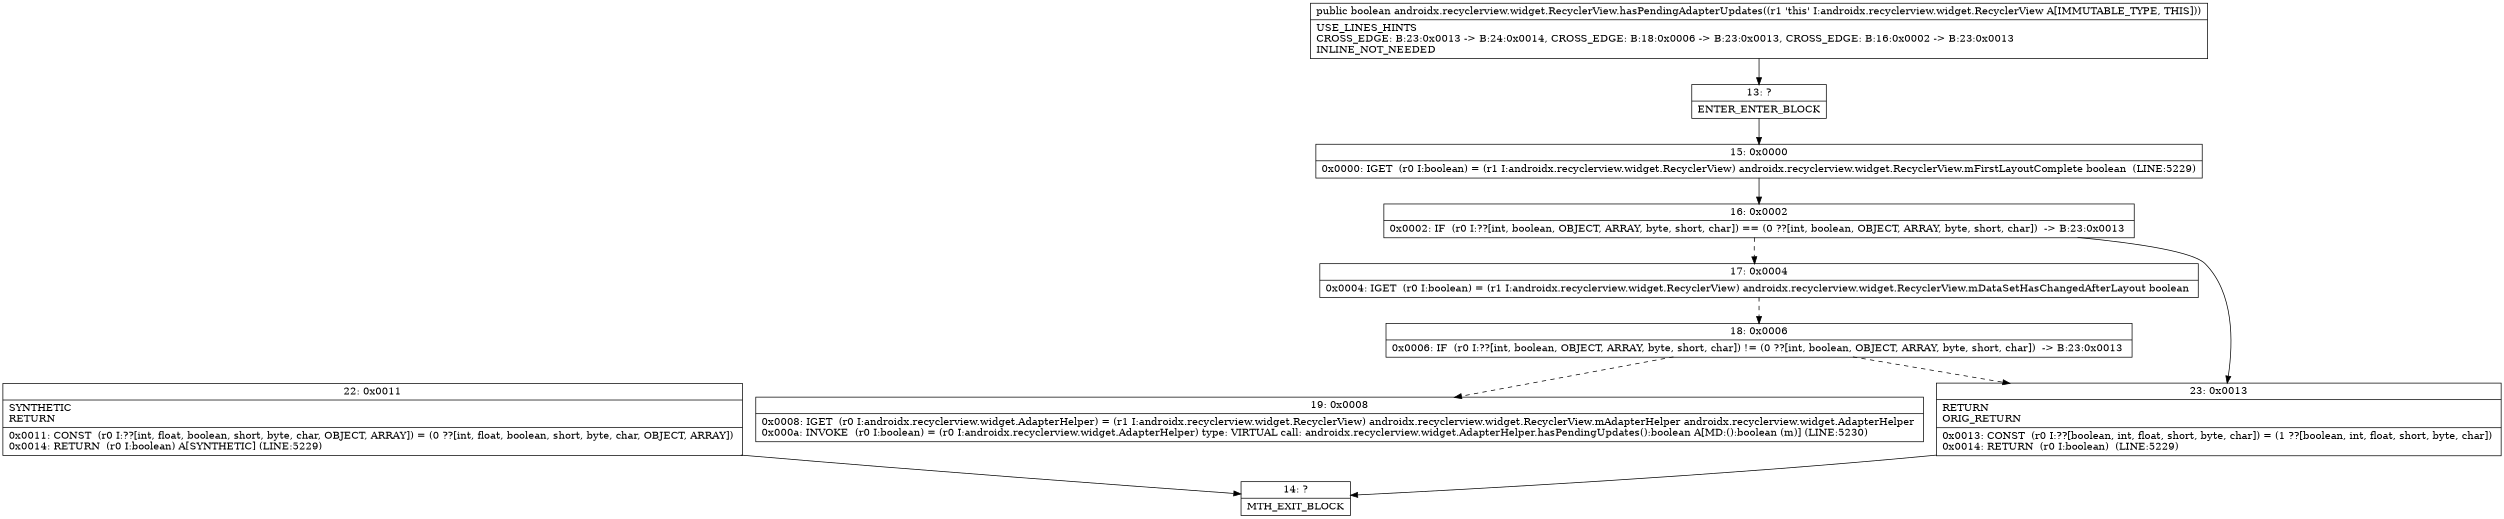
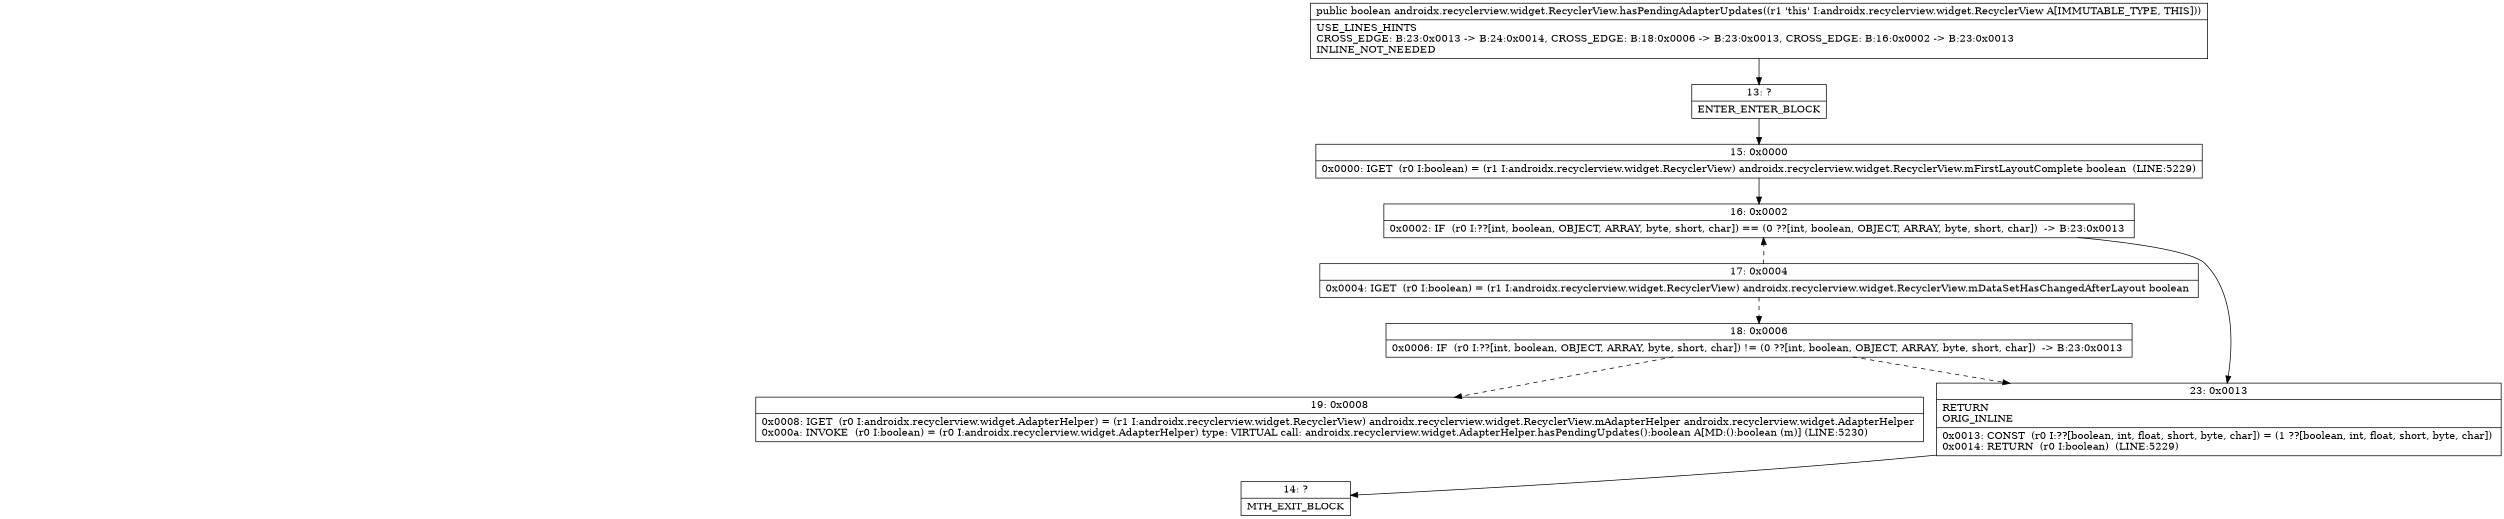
(1754, 247) -> (1764, 254)
(373, 419) -> none
(1982, 419) -> (1978, 419)
